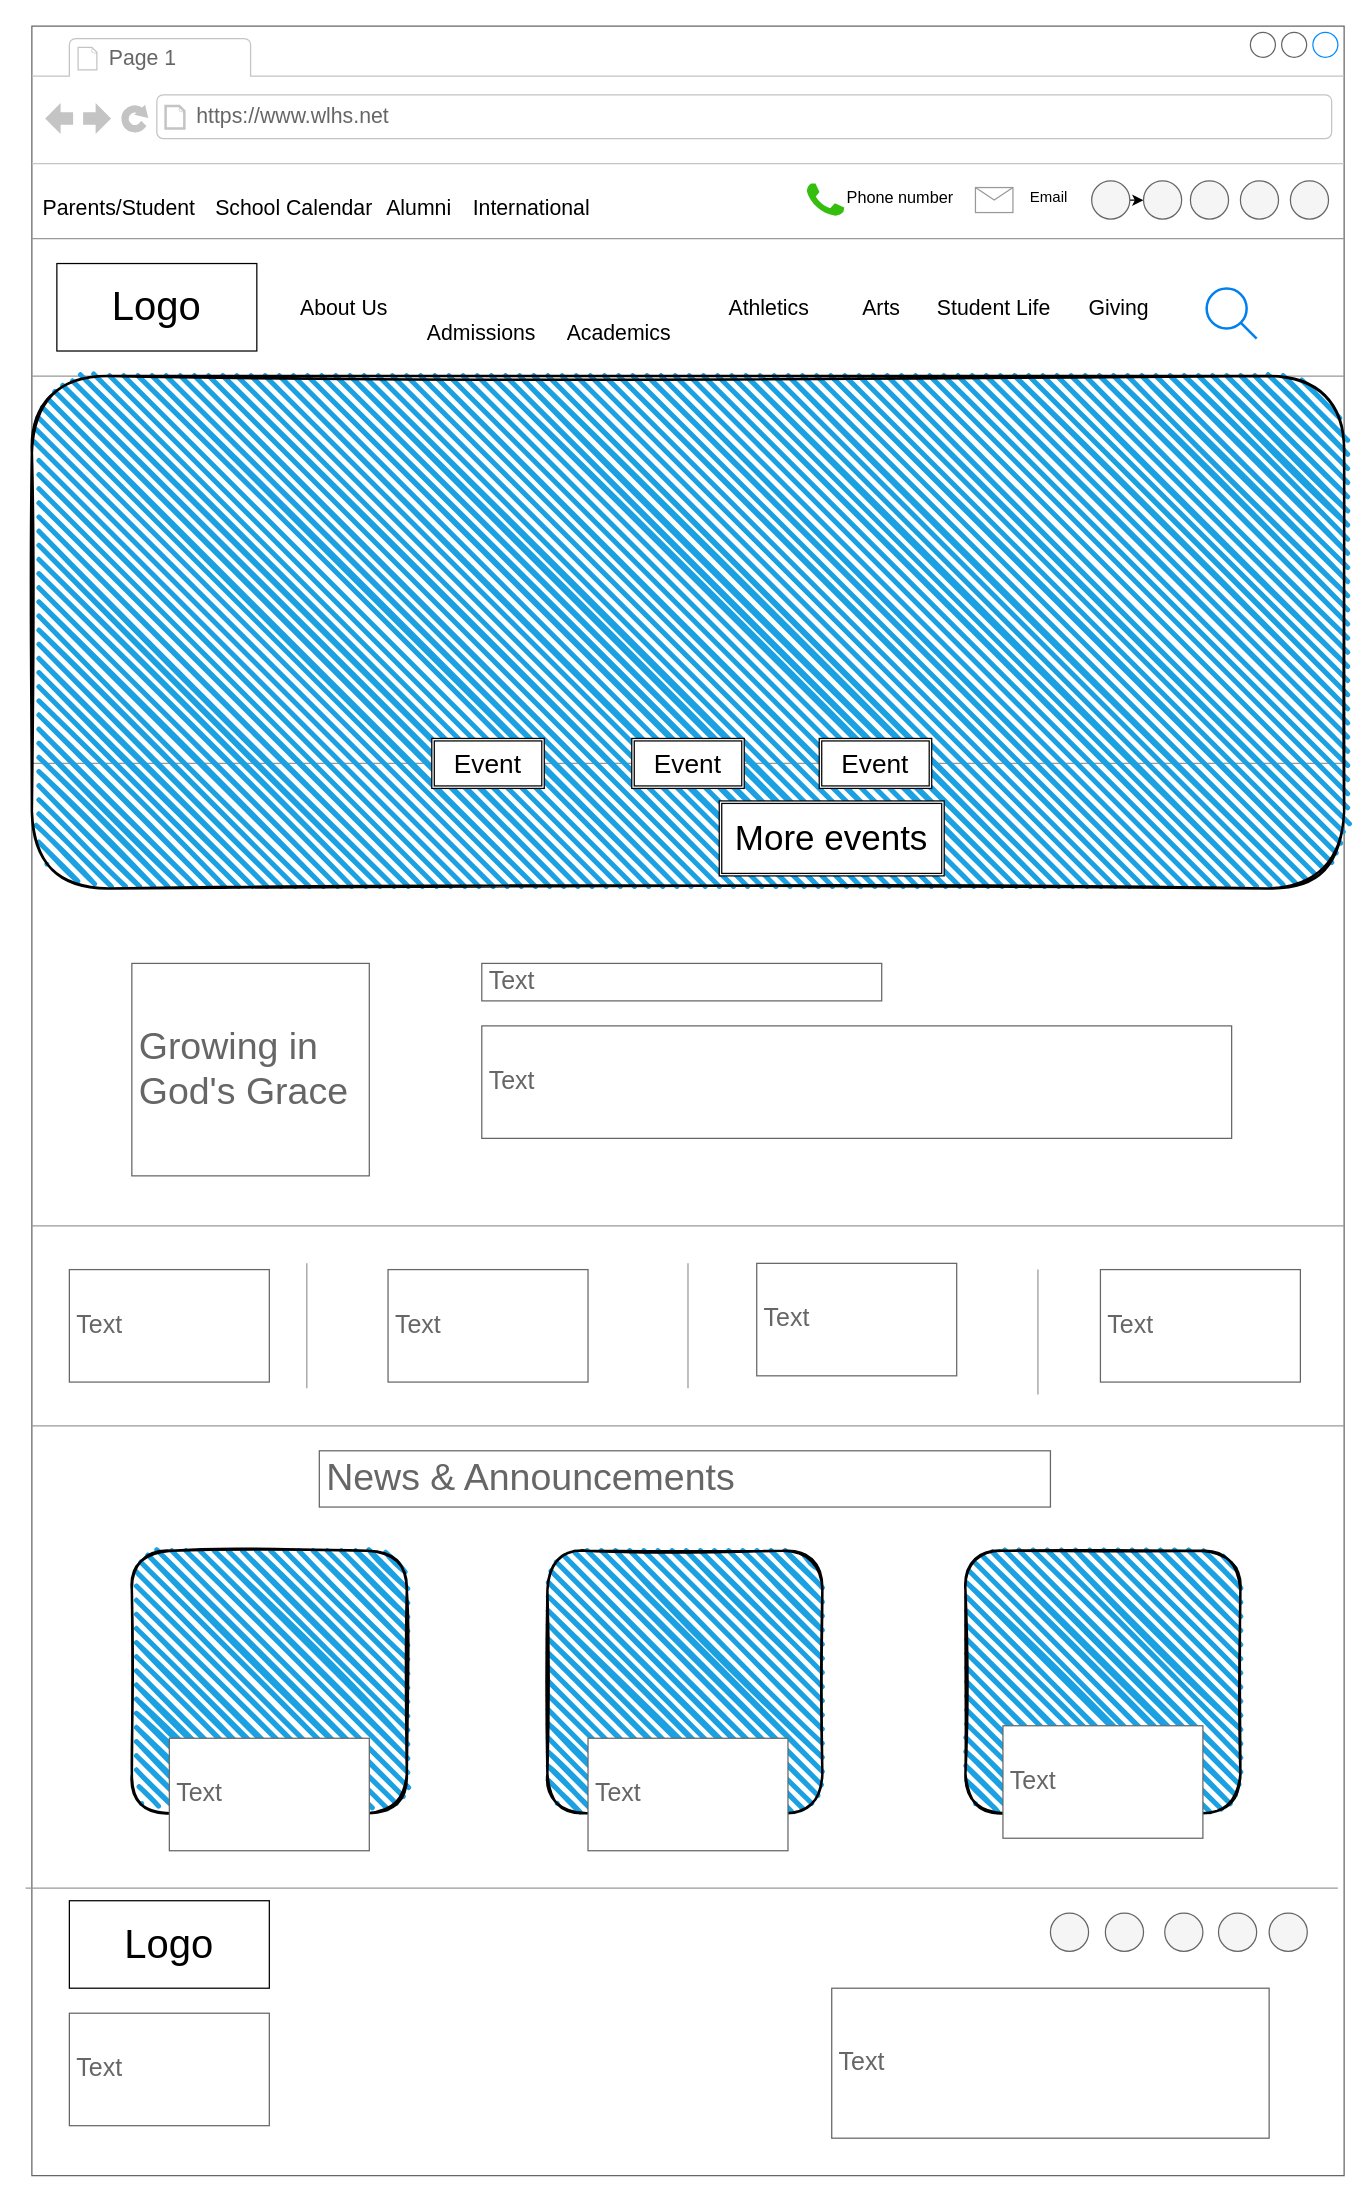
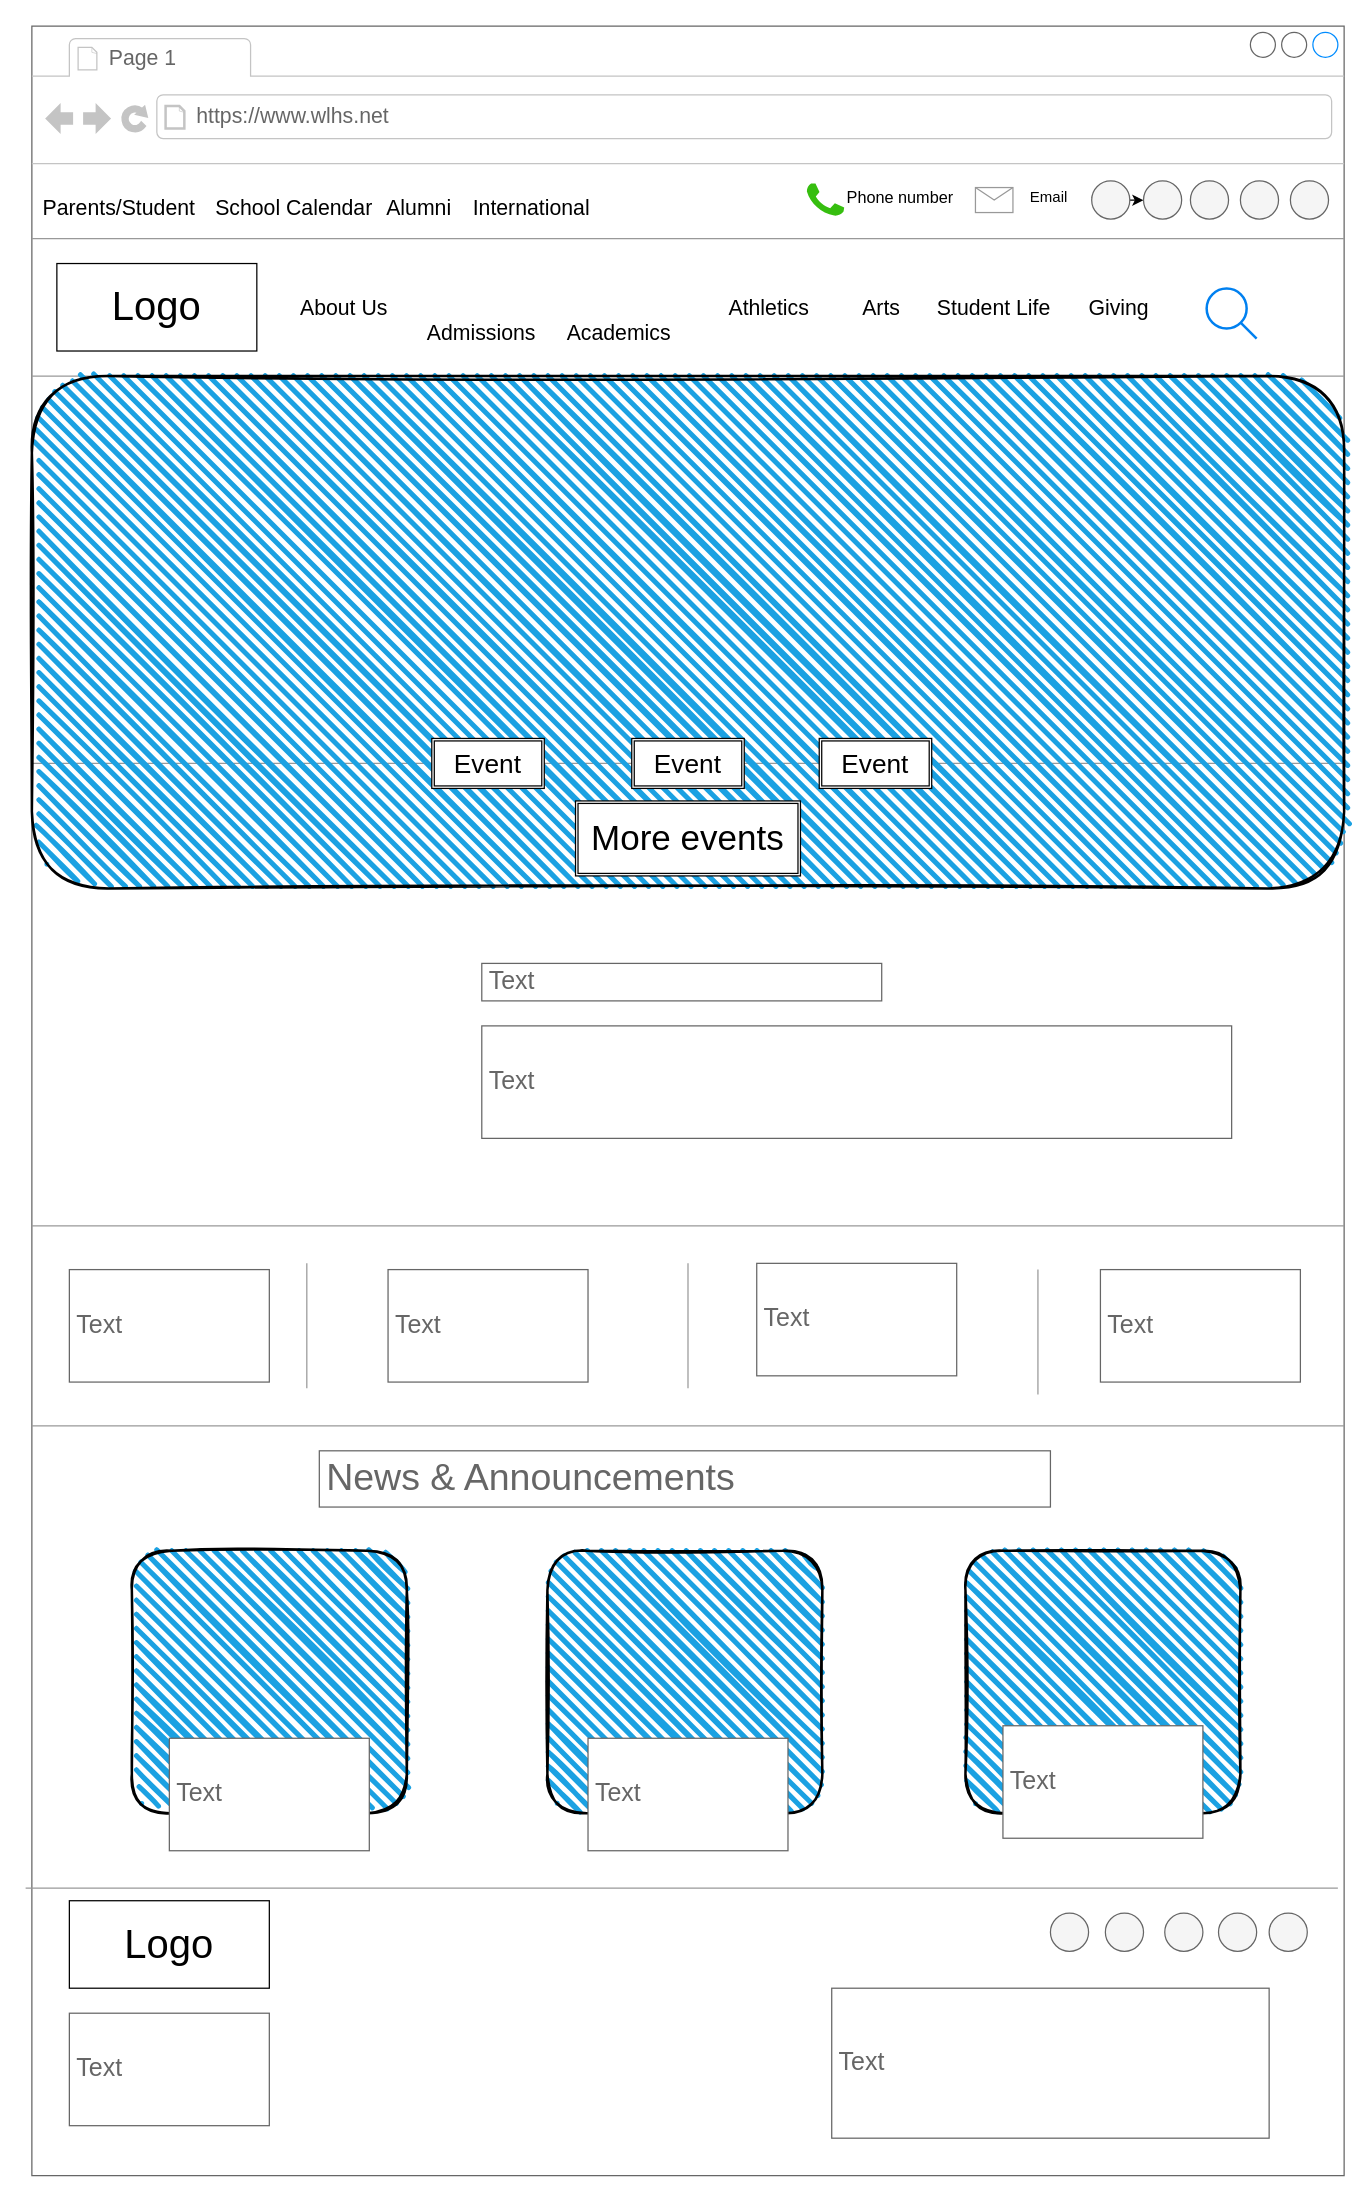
(832, 838) -> (688, 838)
(251, 1069) -> none
